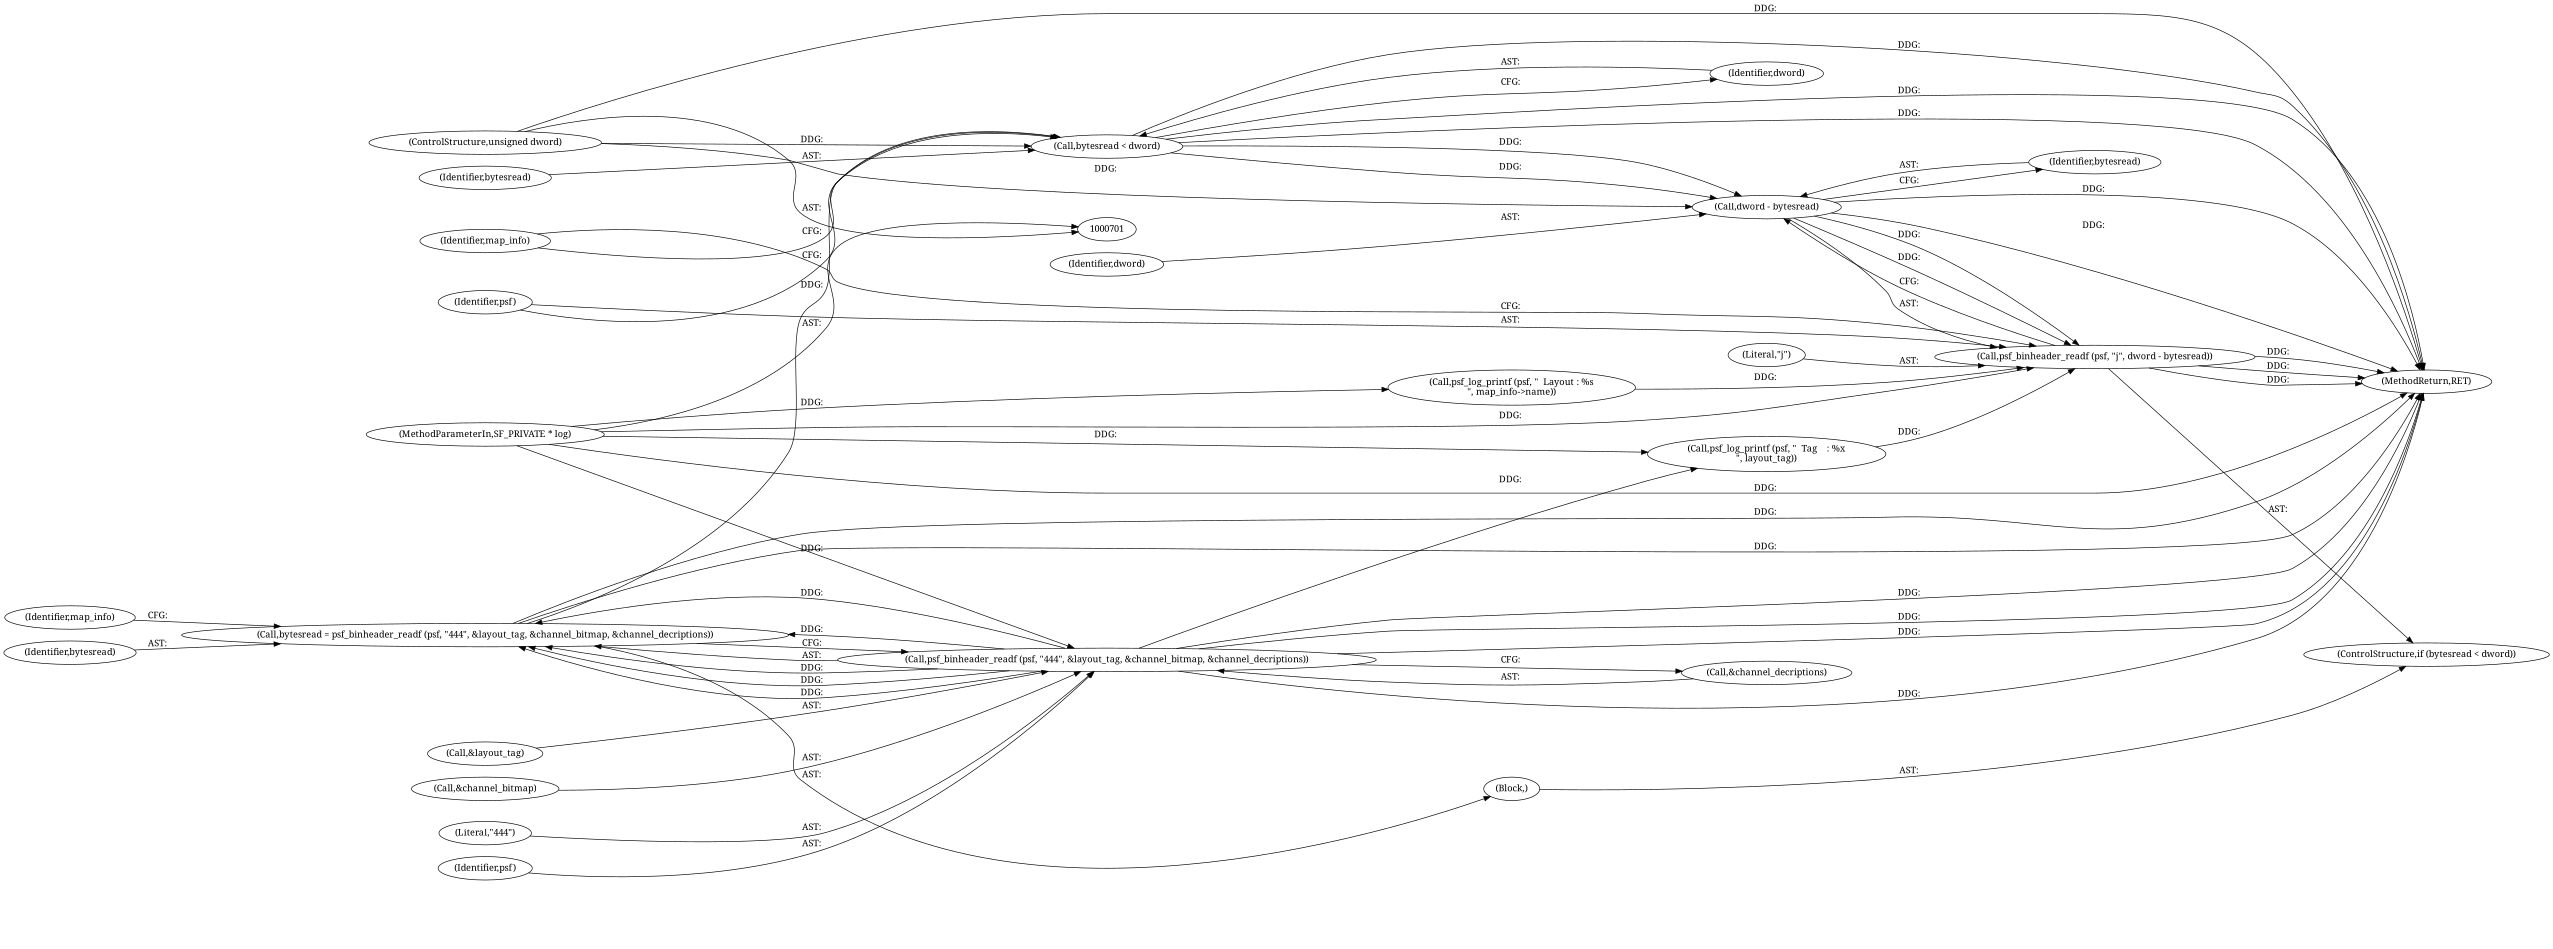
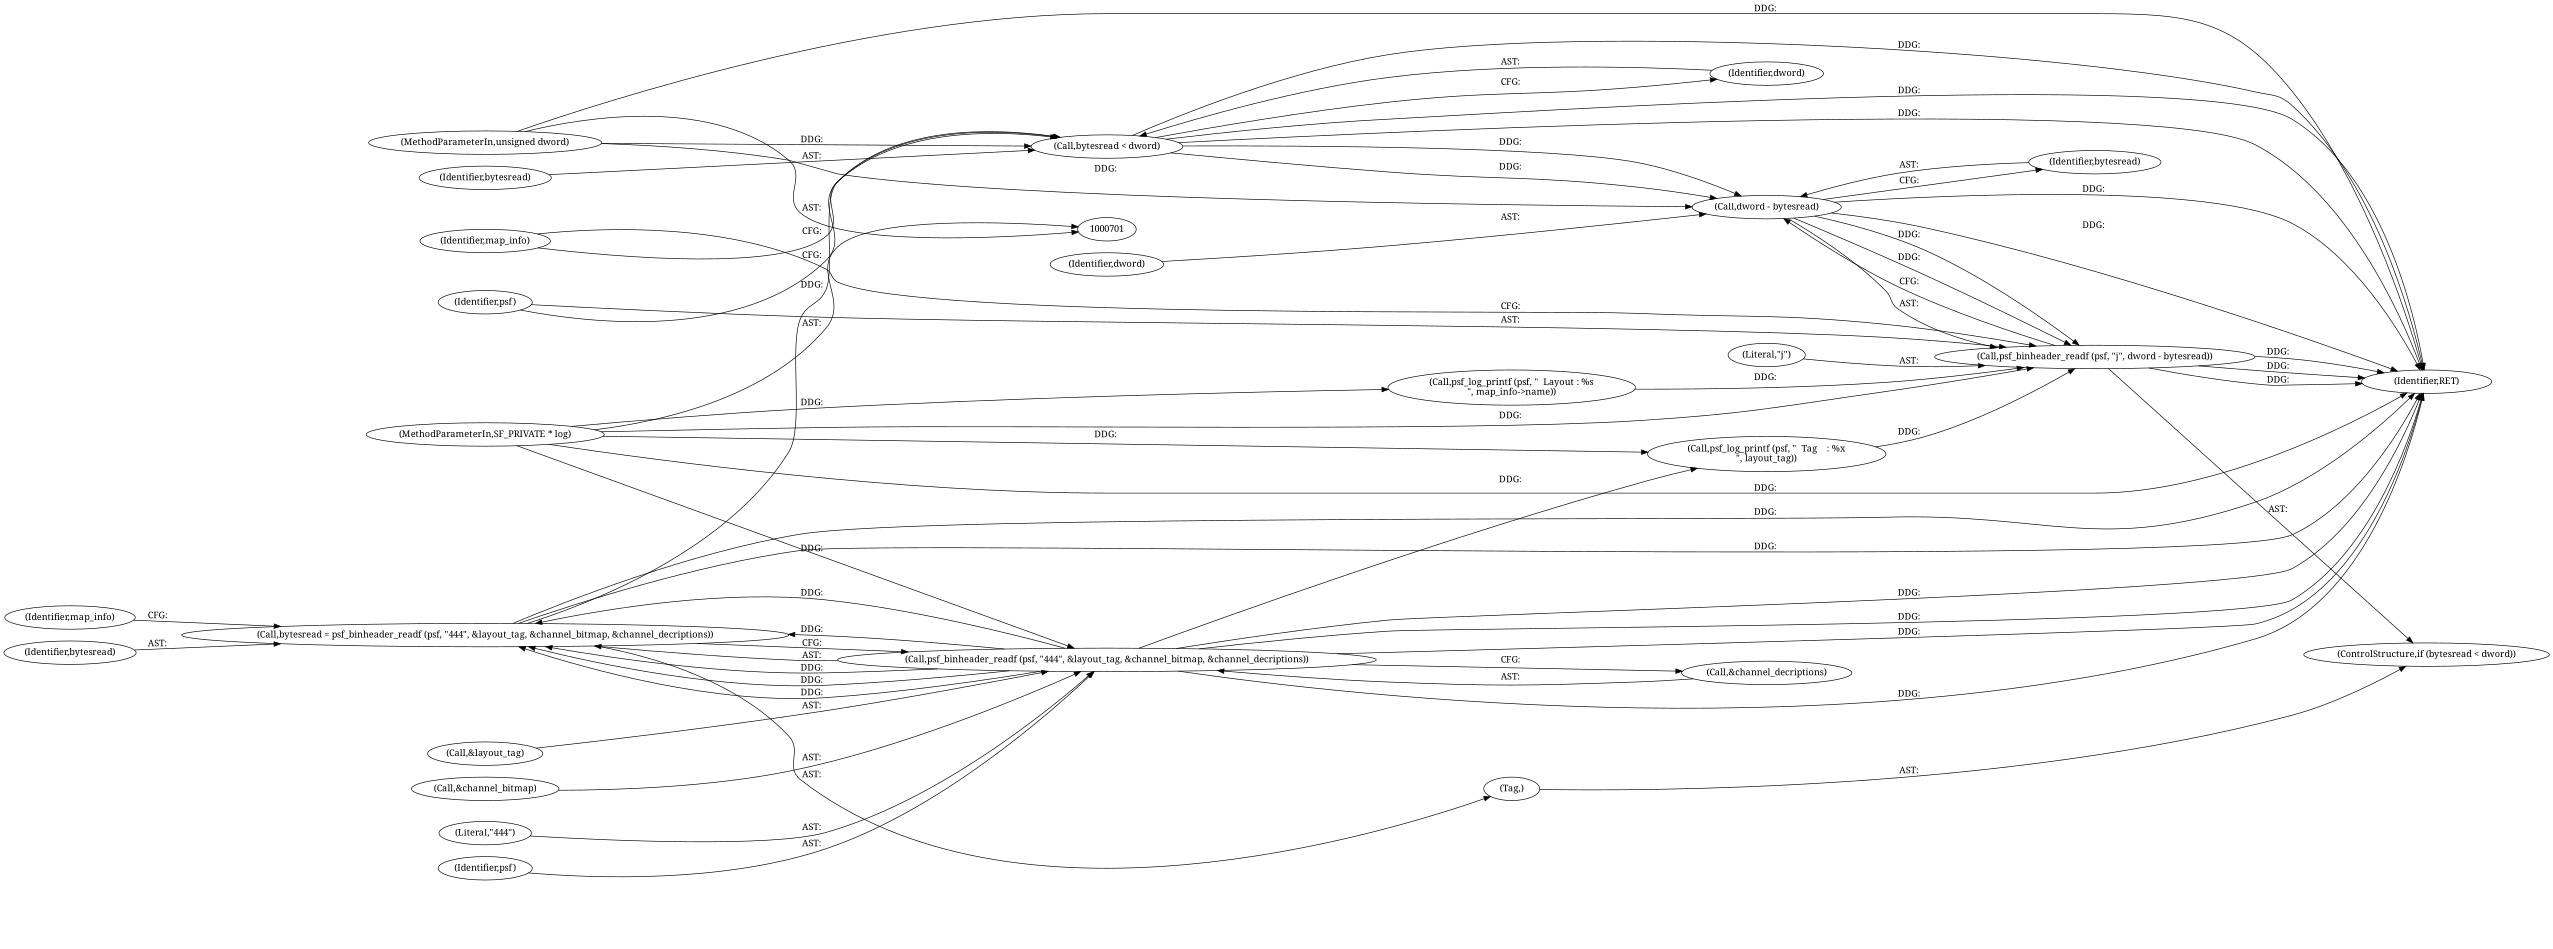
(485, 143) -> (485, 143)
(2427, 382) -> (2427, 382)
(1512, 789) -> (1512, 789)
